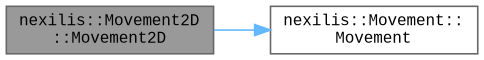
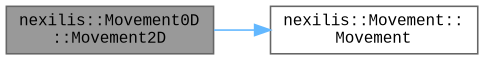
(110, 30) -> (110, 30)
